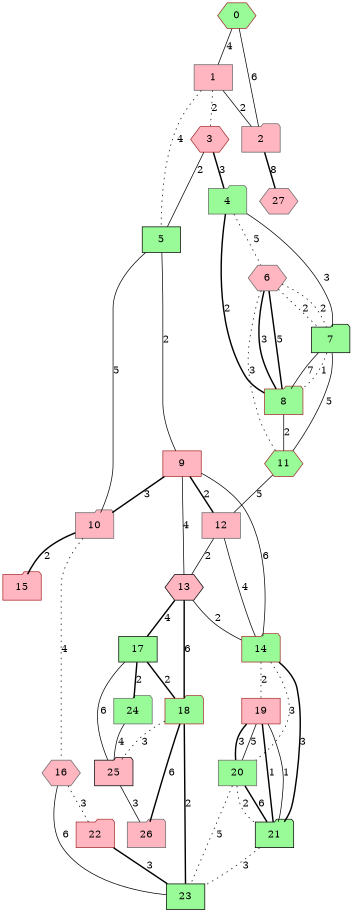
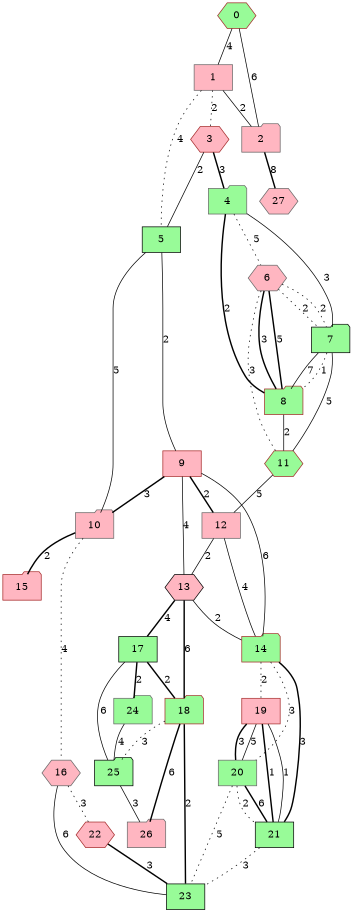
(114, 773) -> (114, 773)
(95, 835) -> (95, 835)
(274, 835) -> (274, 835)
